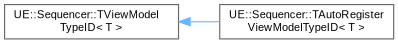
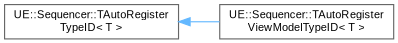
(92, 22) -> (92, 22)
